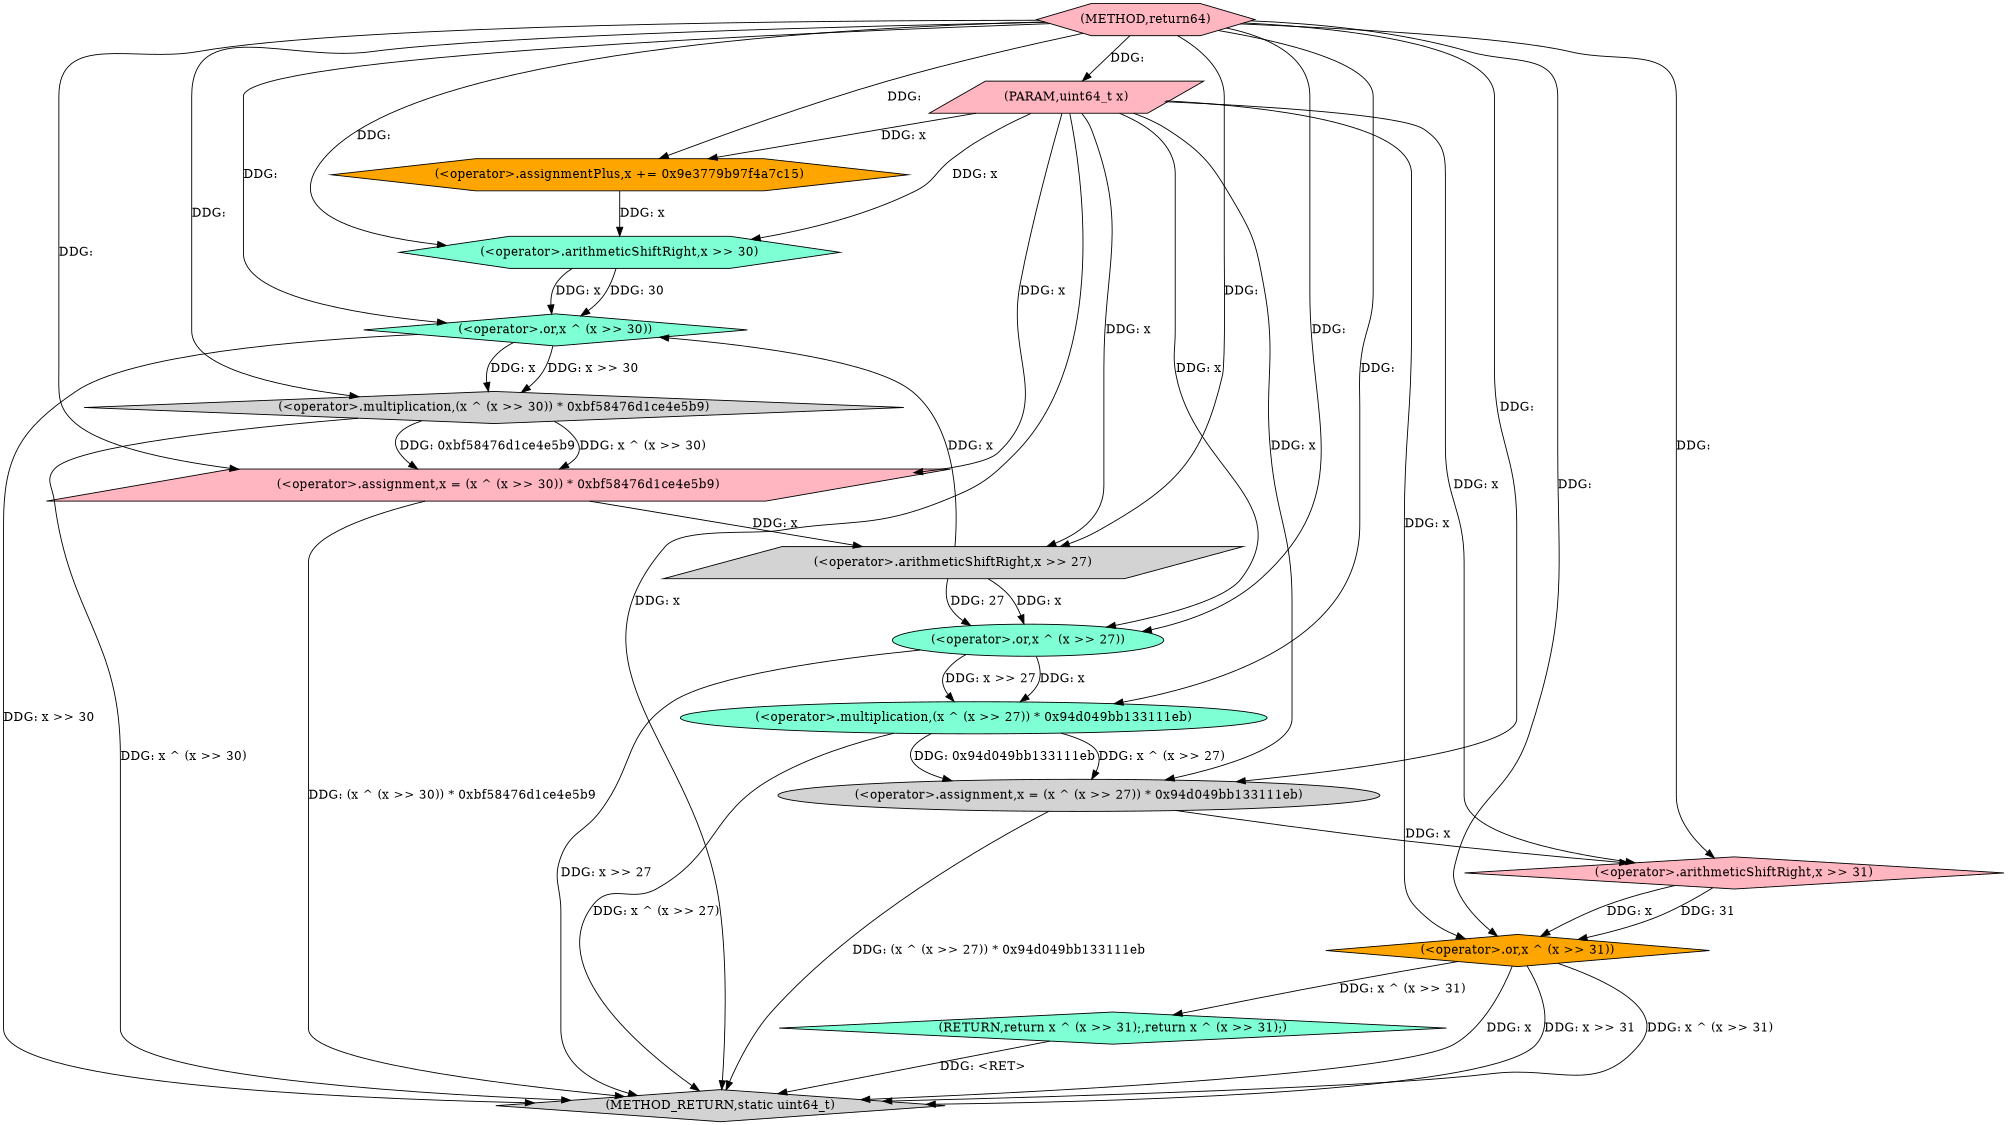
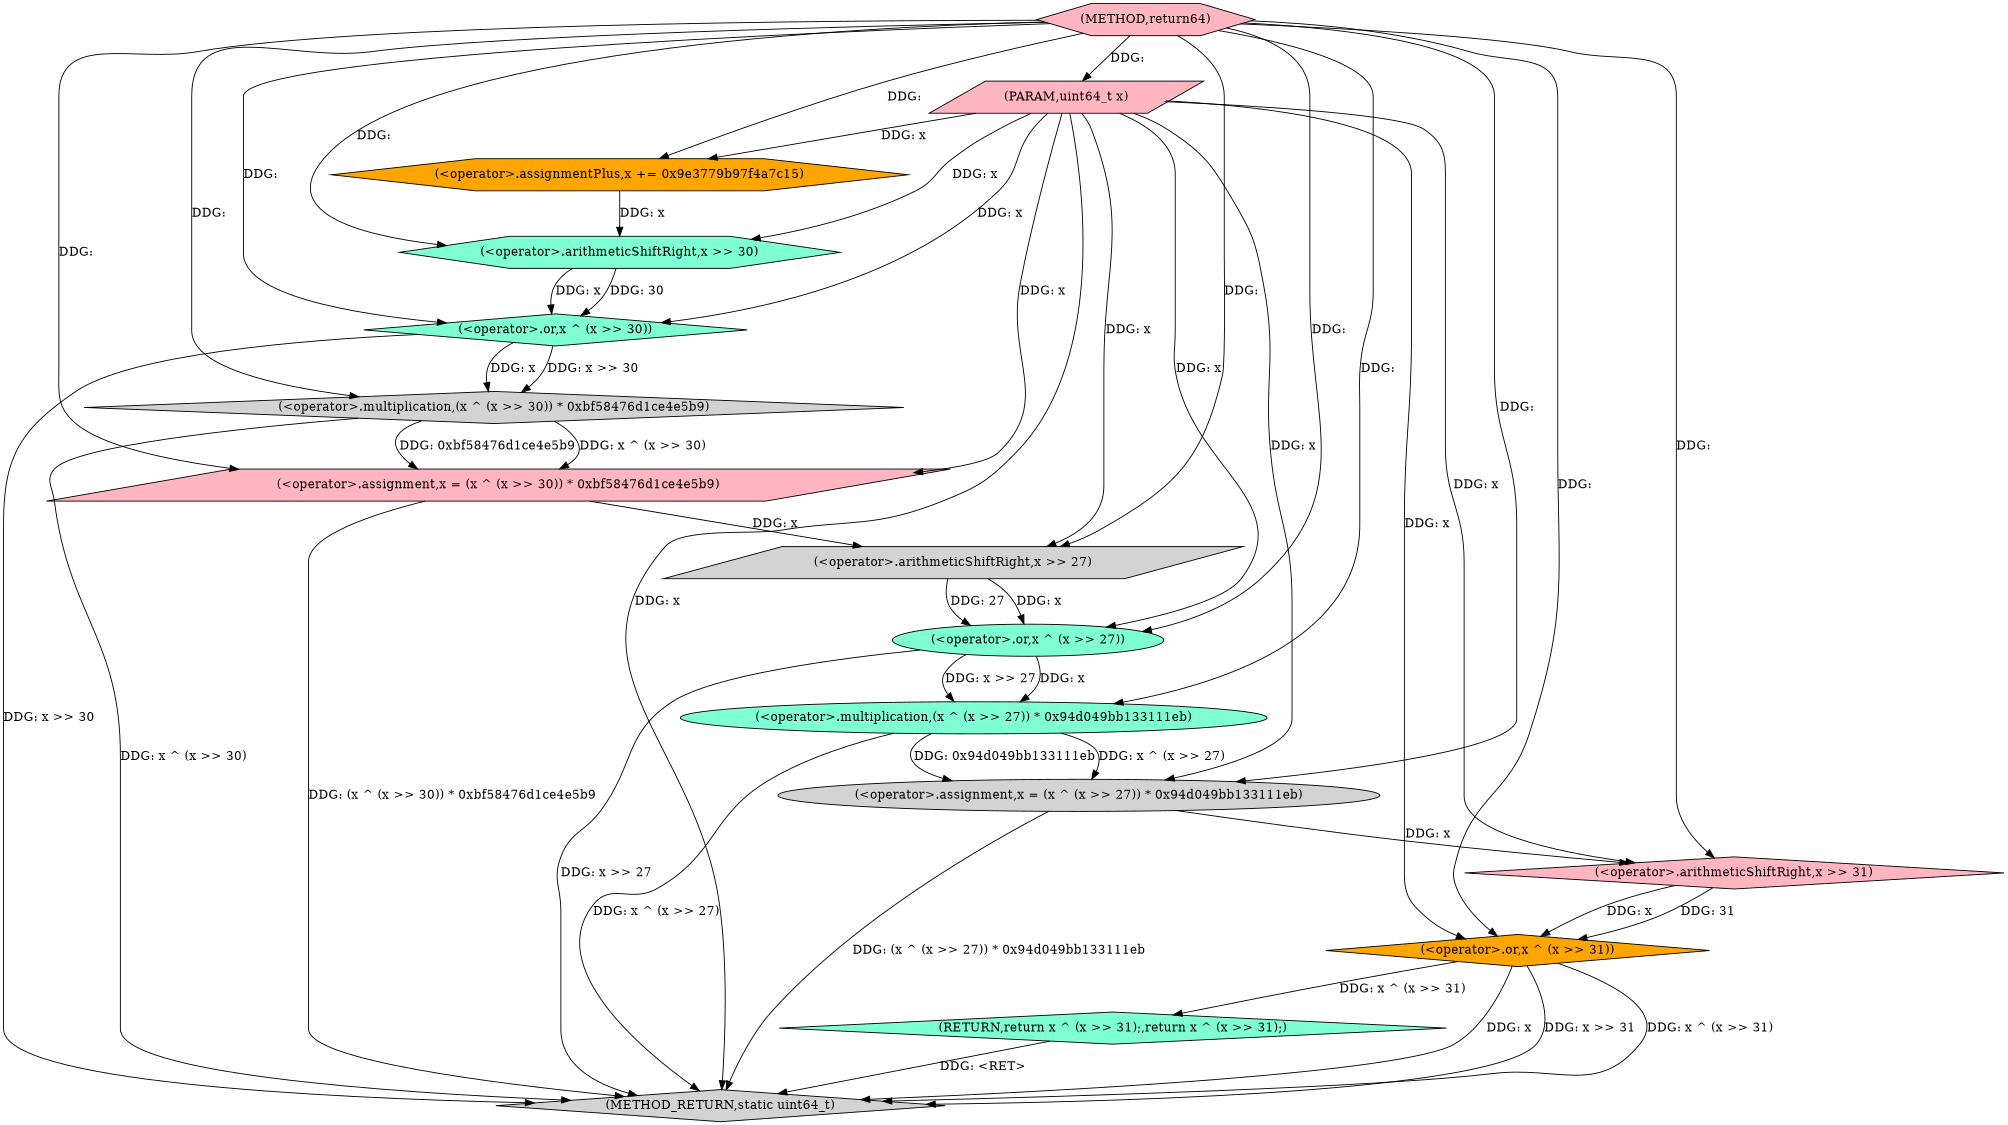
(874, 373) -> (888, 264)
